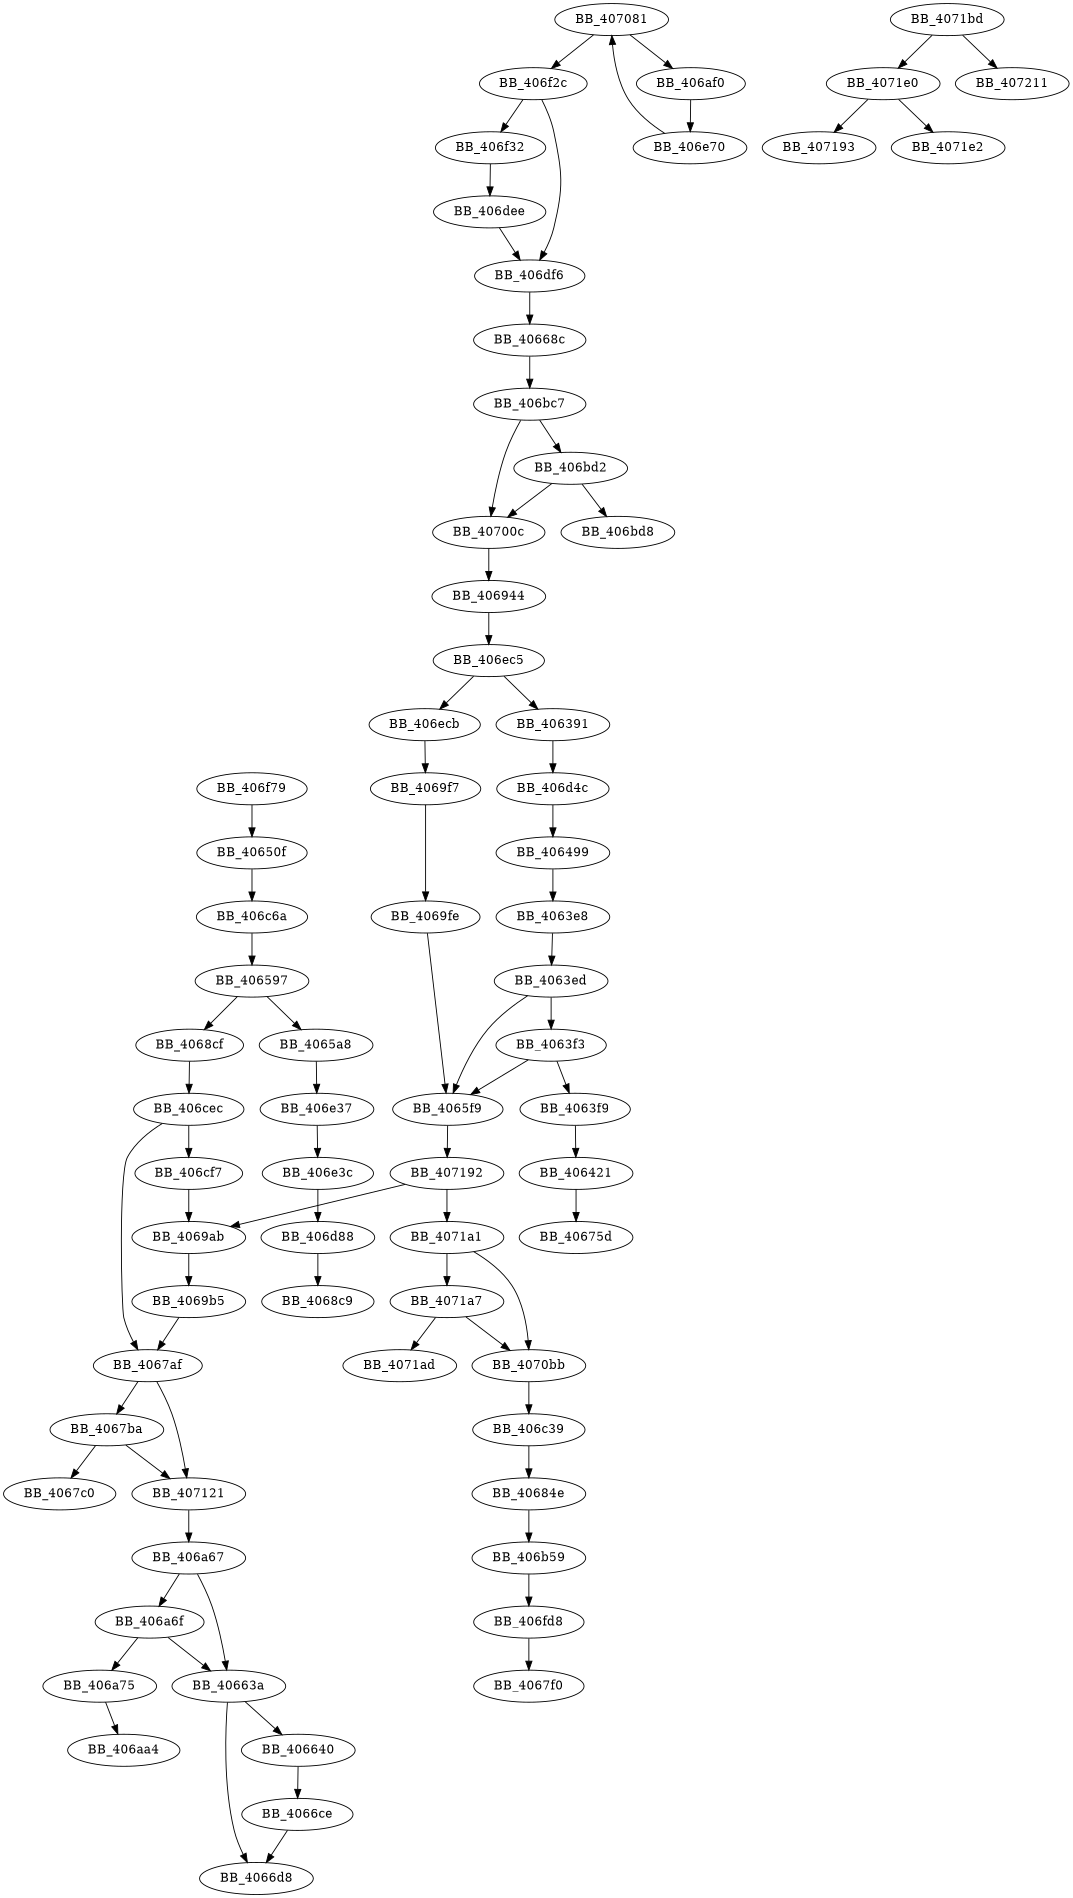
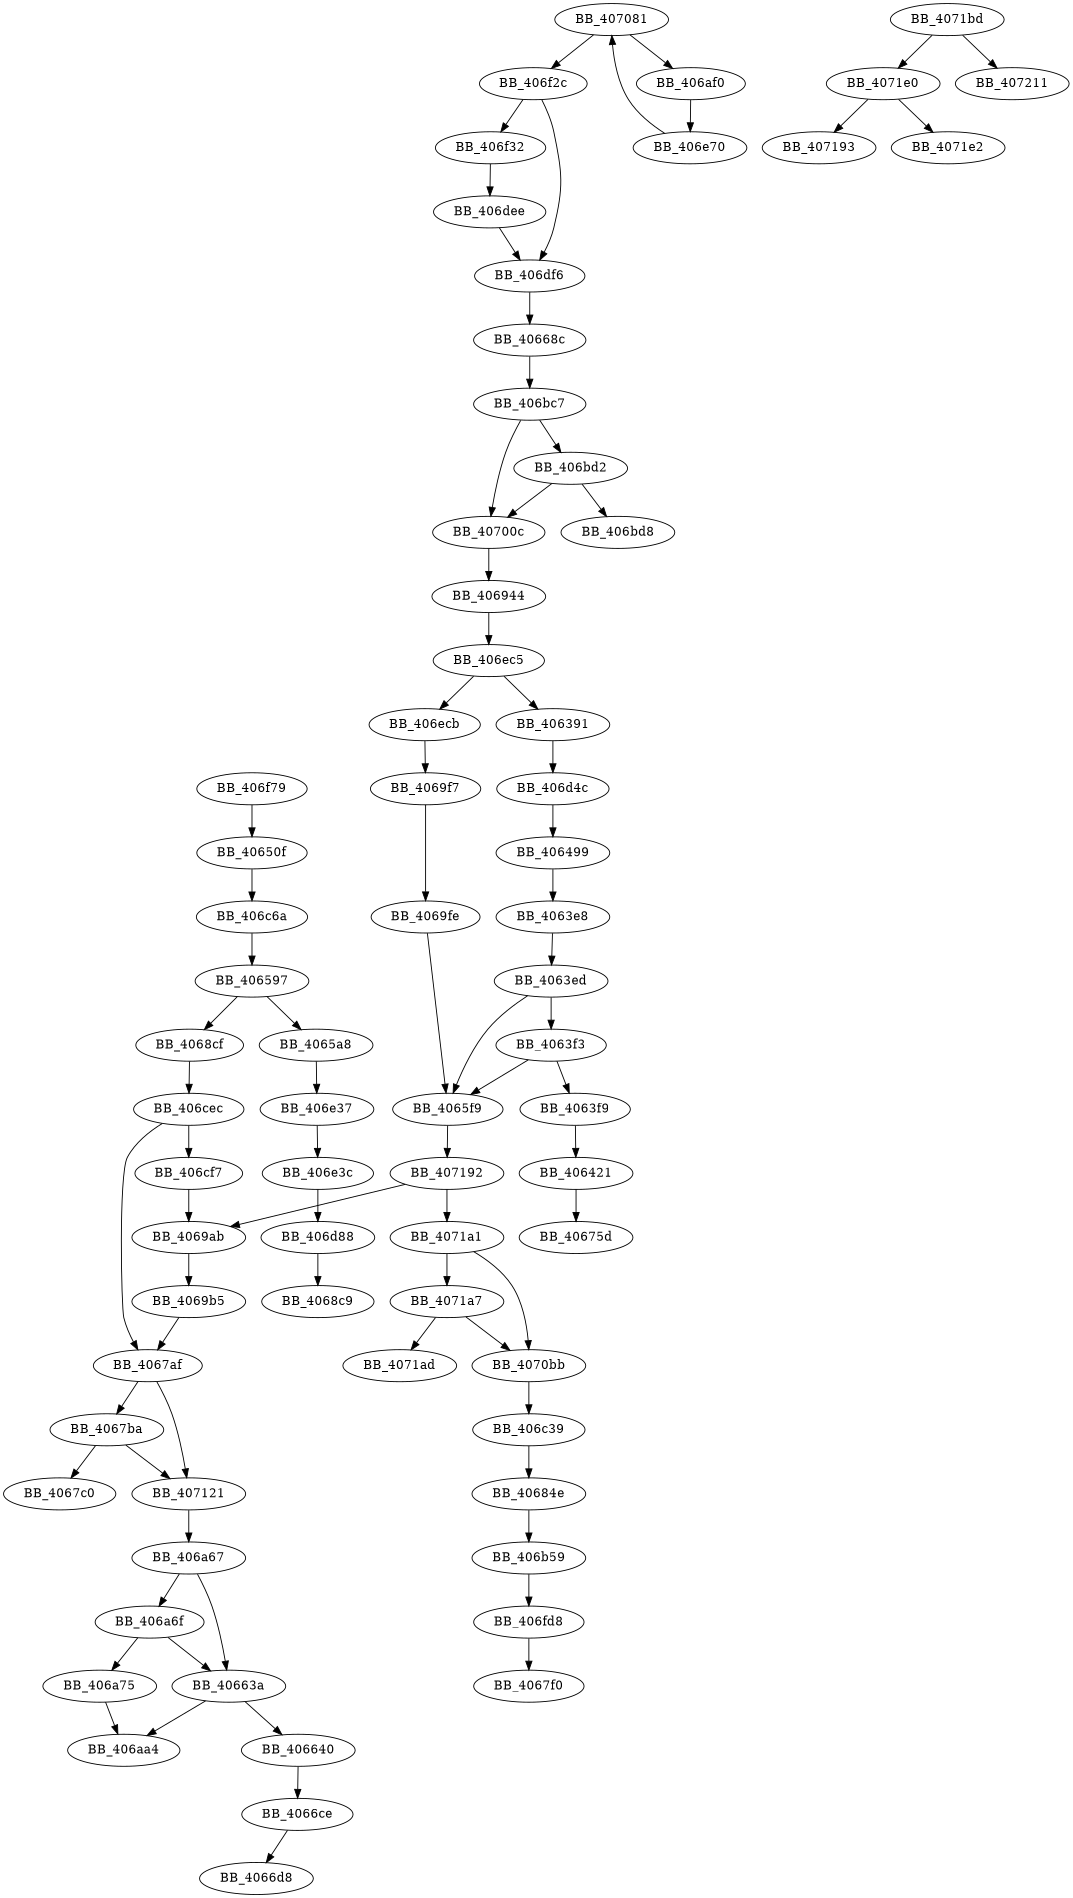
(227, 1780) -> (180, 1716)
